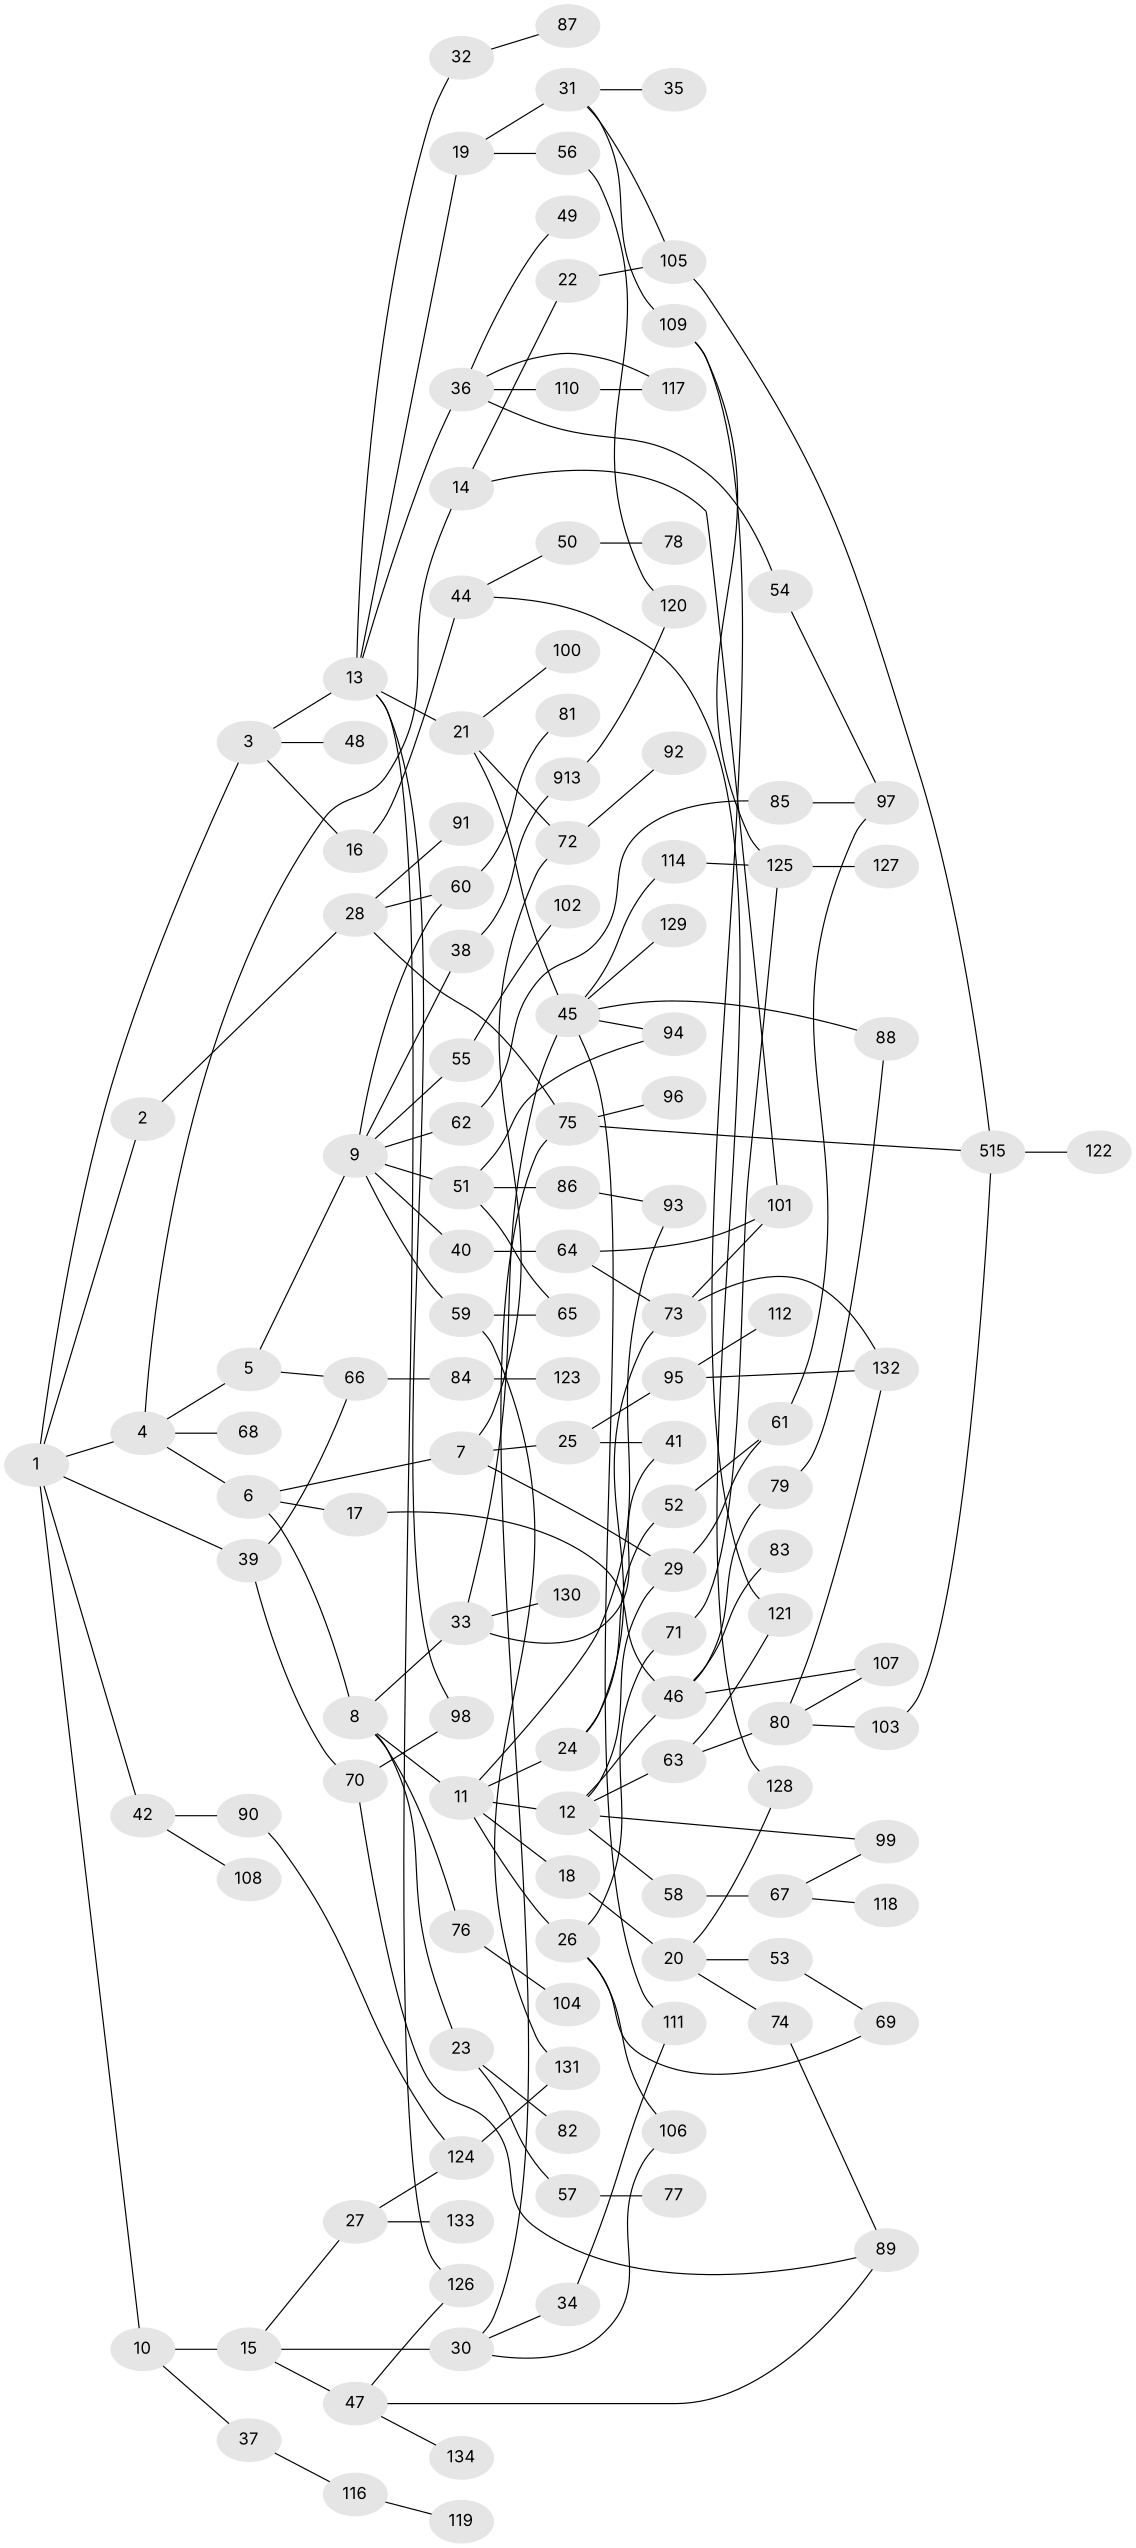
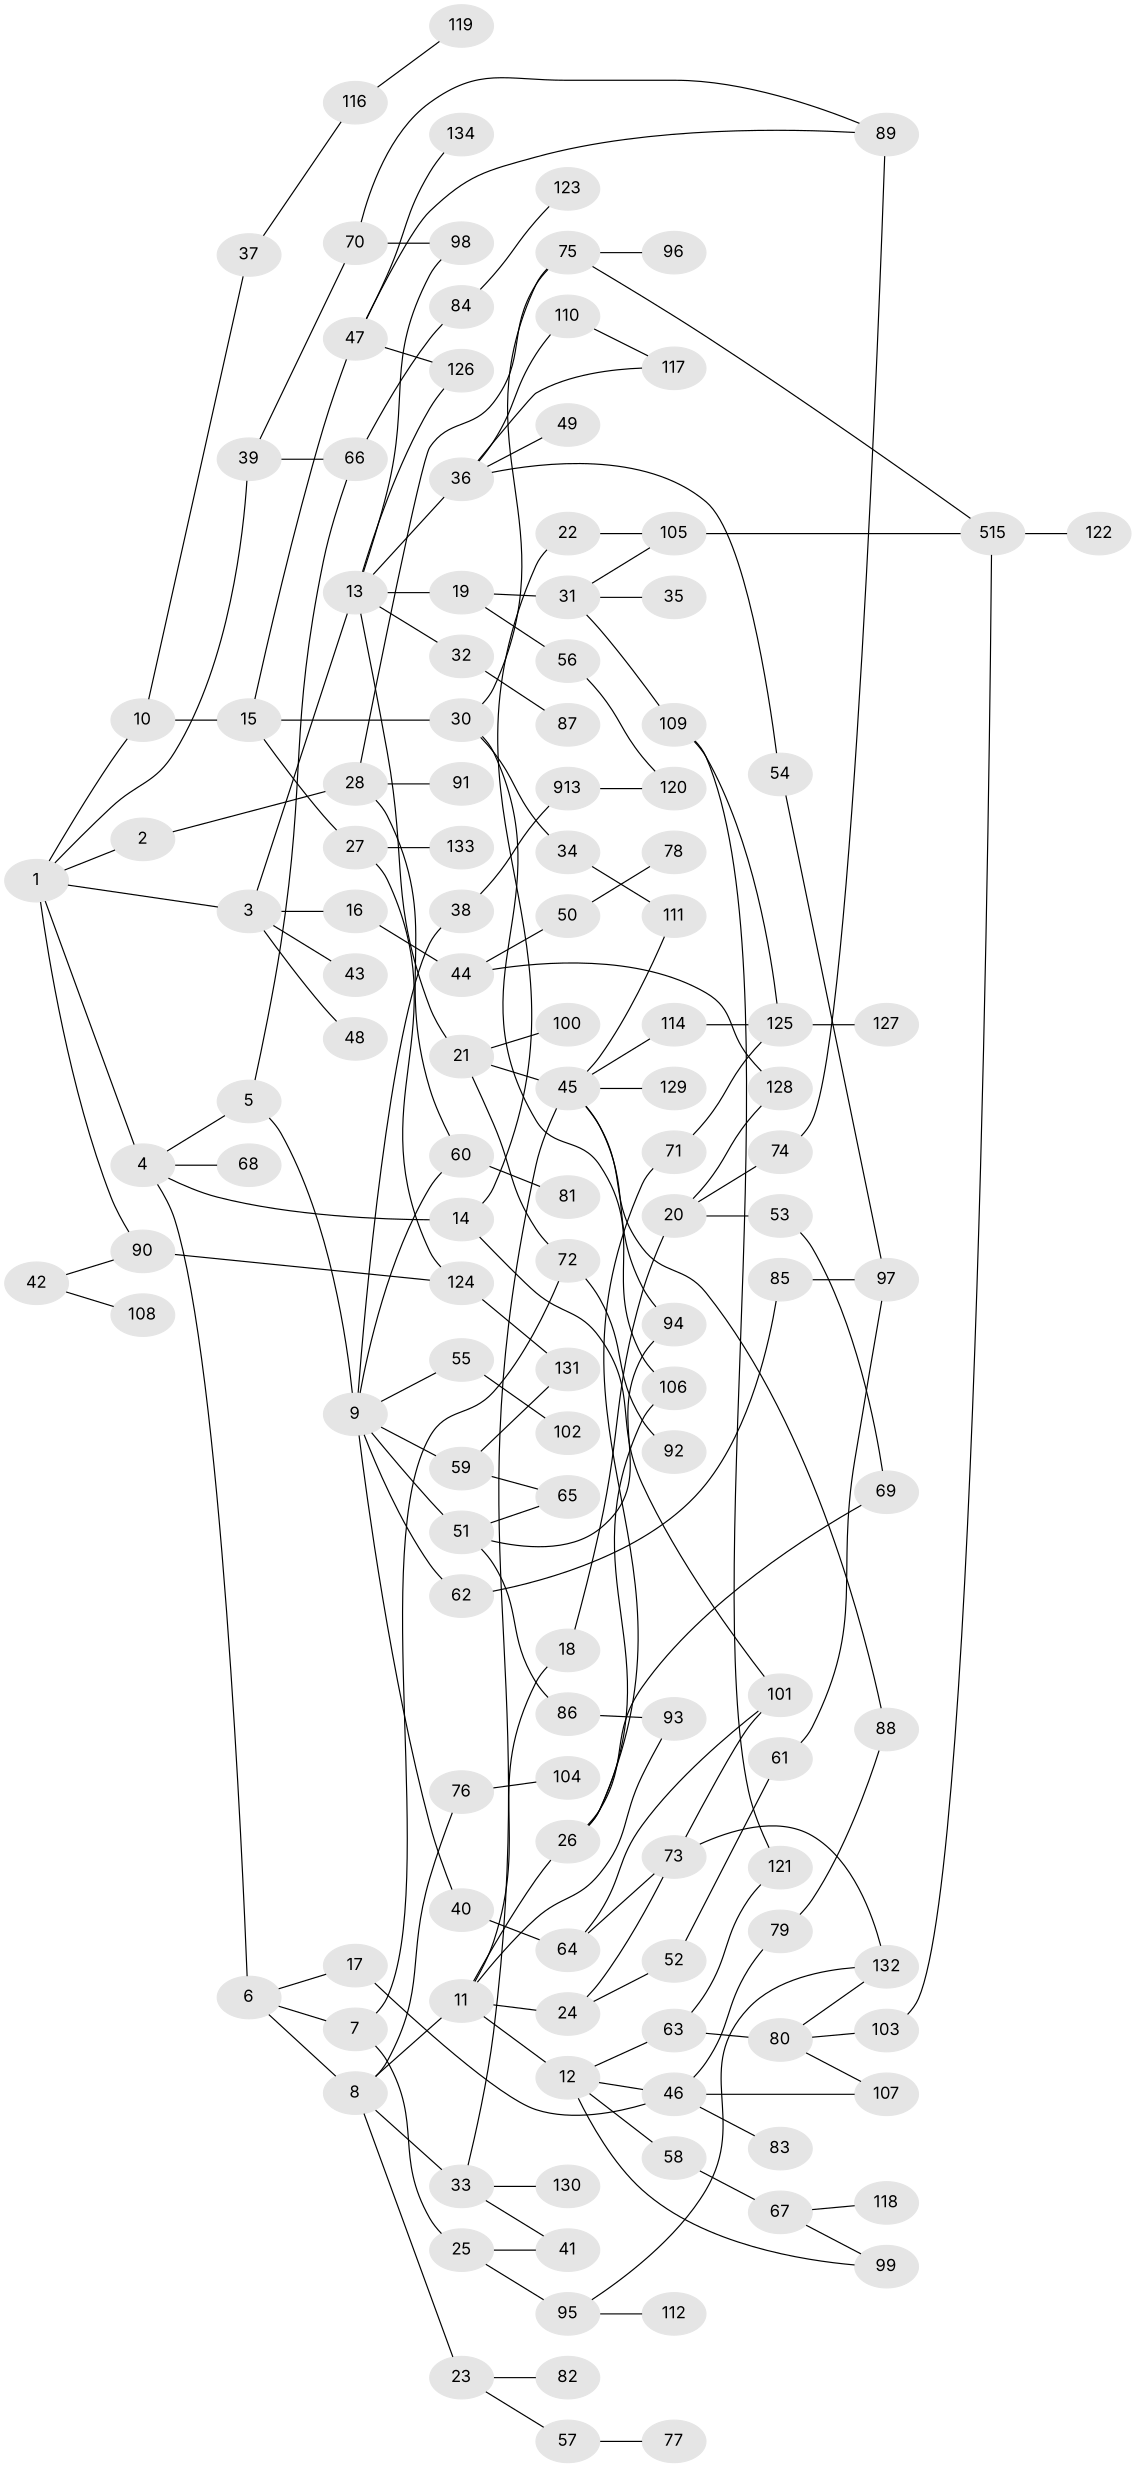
none -> (355, 975)
(674, 1570) -> none
(90, 1640) -> (72, 1071)
